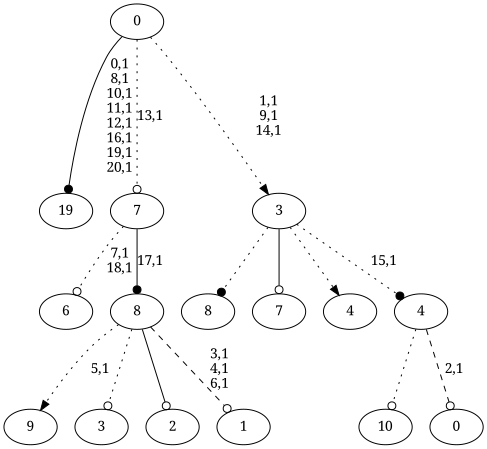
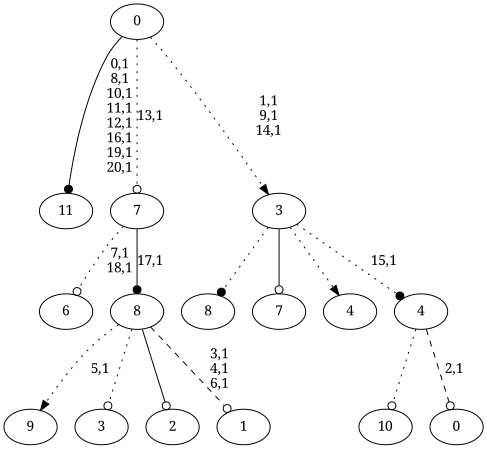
(66, 211) -> (66, 211)
